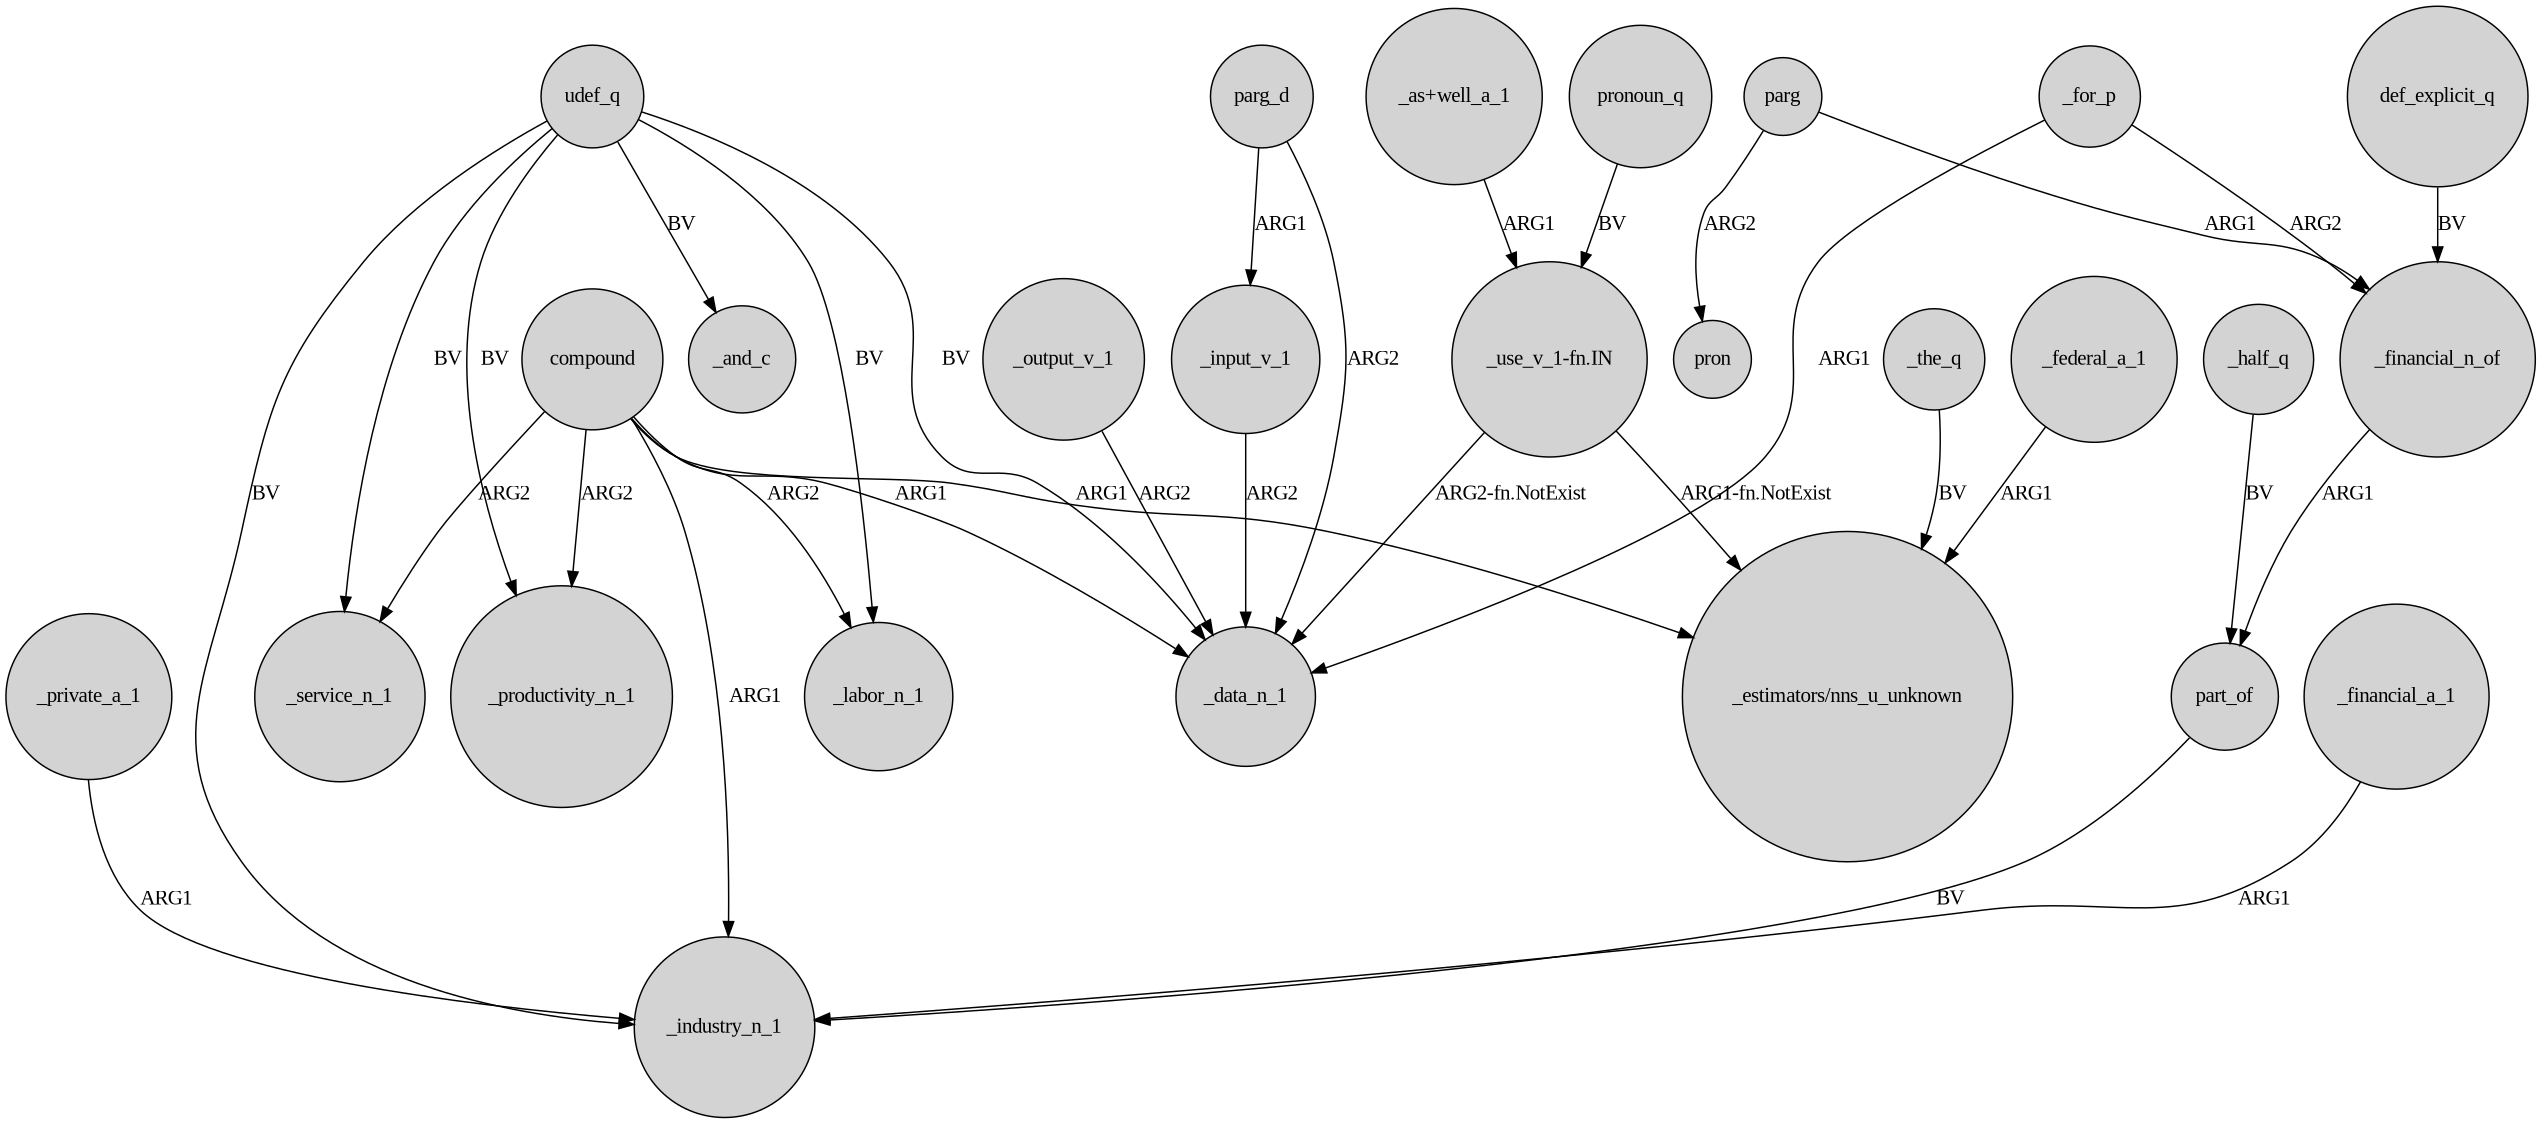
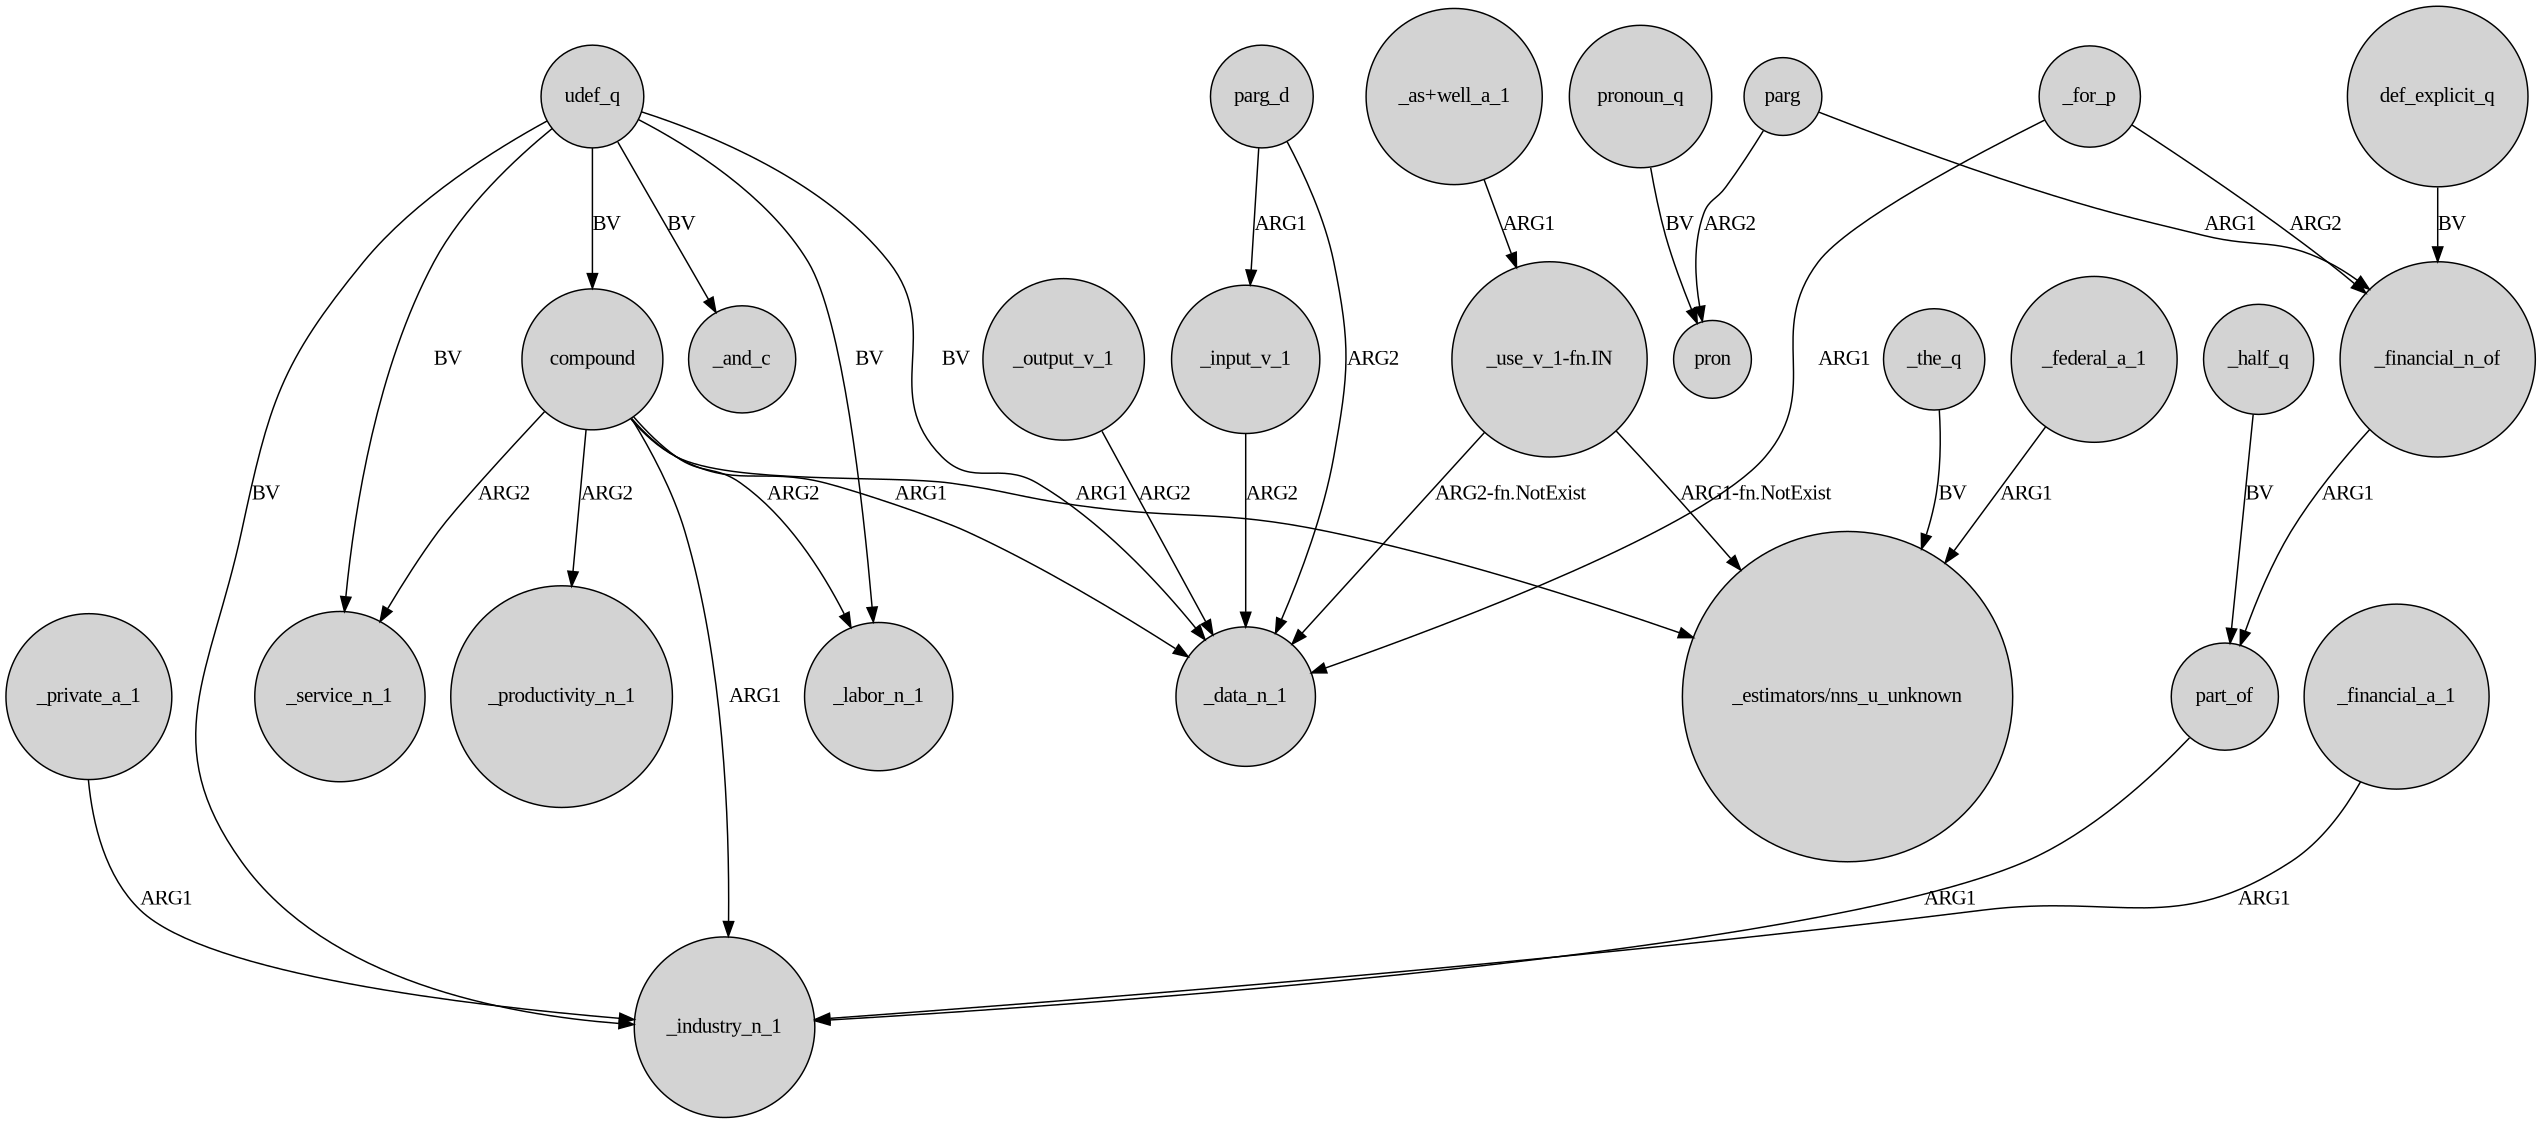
(1602, 209) -> (1667, 240)
(467, 349) -> (592, 211)
(1950, 899) -> (1950, 899)
